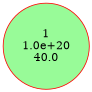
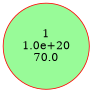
(46, 46) -> (46, 46)
